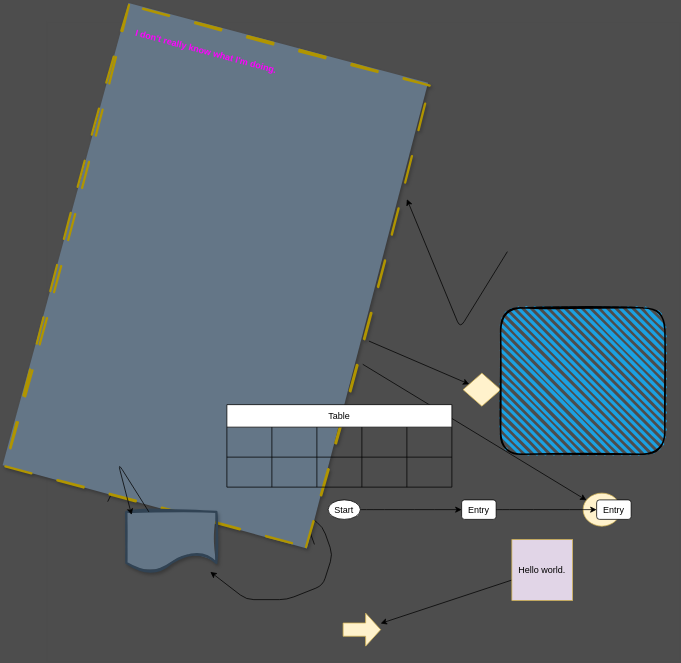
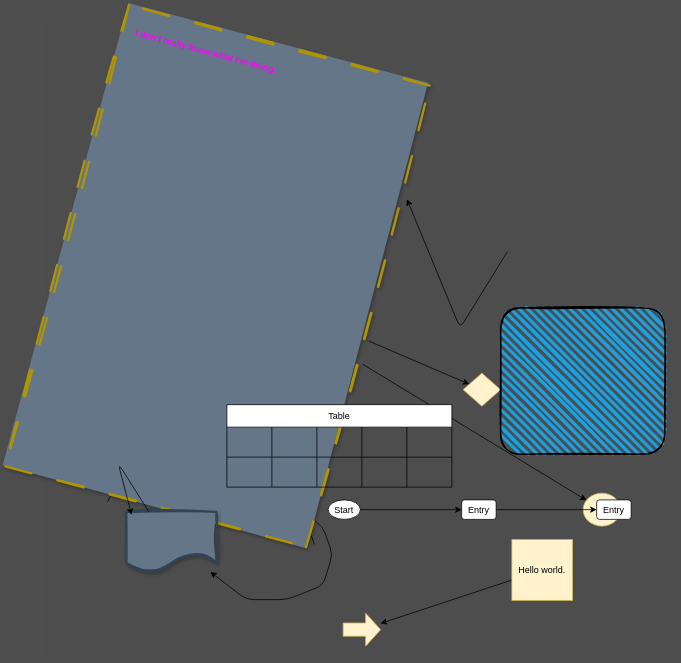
(542, 570) -> (542, 570)
